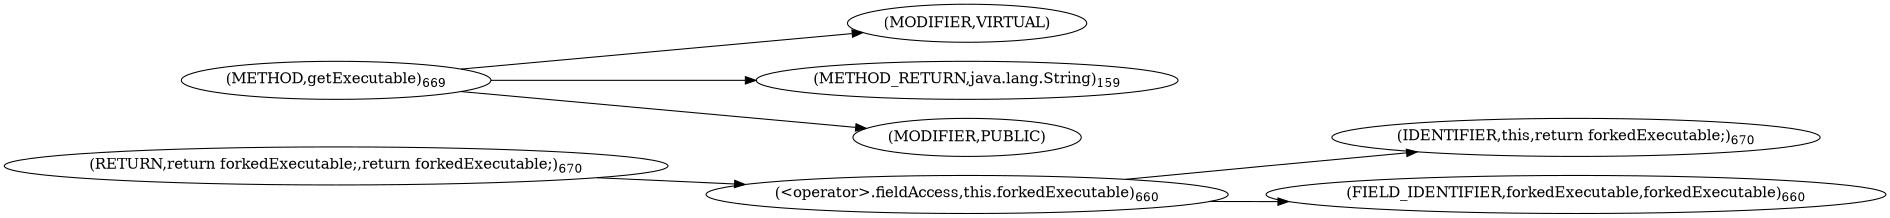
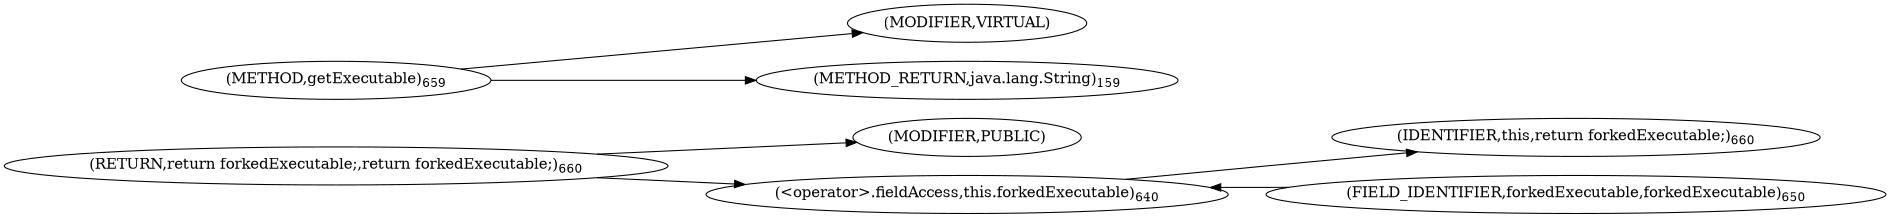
(434, 79) -> (434, 79)
(658, 109) -> (721, 149)
(1743, 136) -> (1743, 136)
(571, 164) -> (571, 164)
(1147, 193) -> (1147, 193)
(1794, 193) -> (1794, 193)
(1244, 202) -> (1255, 187)
